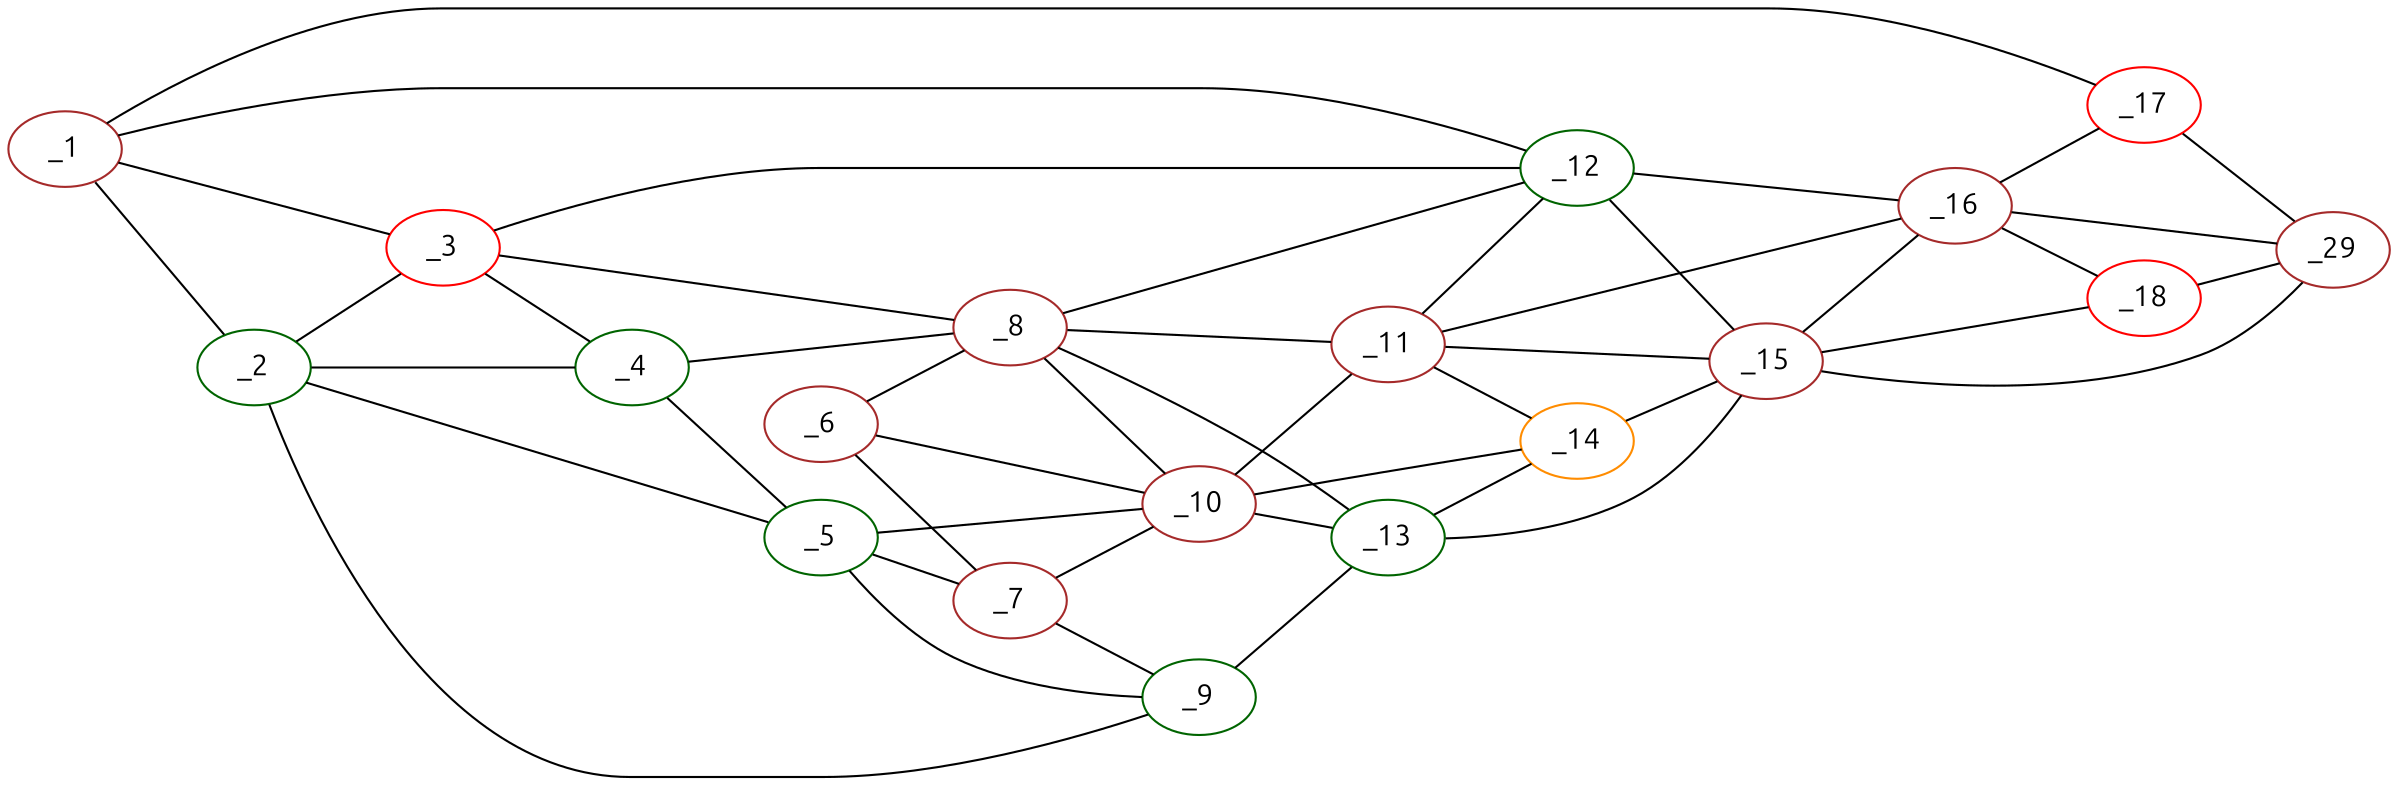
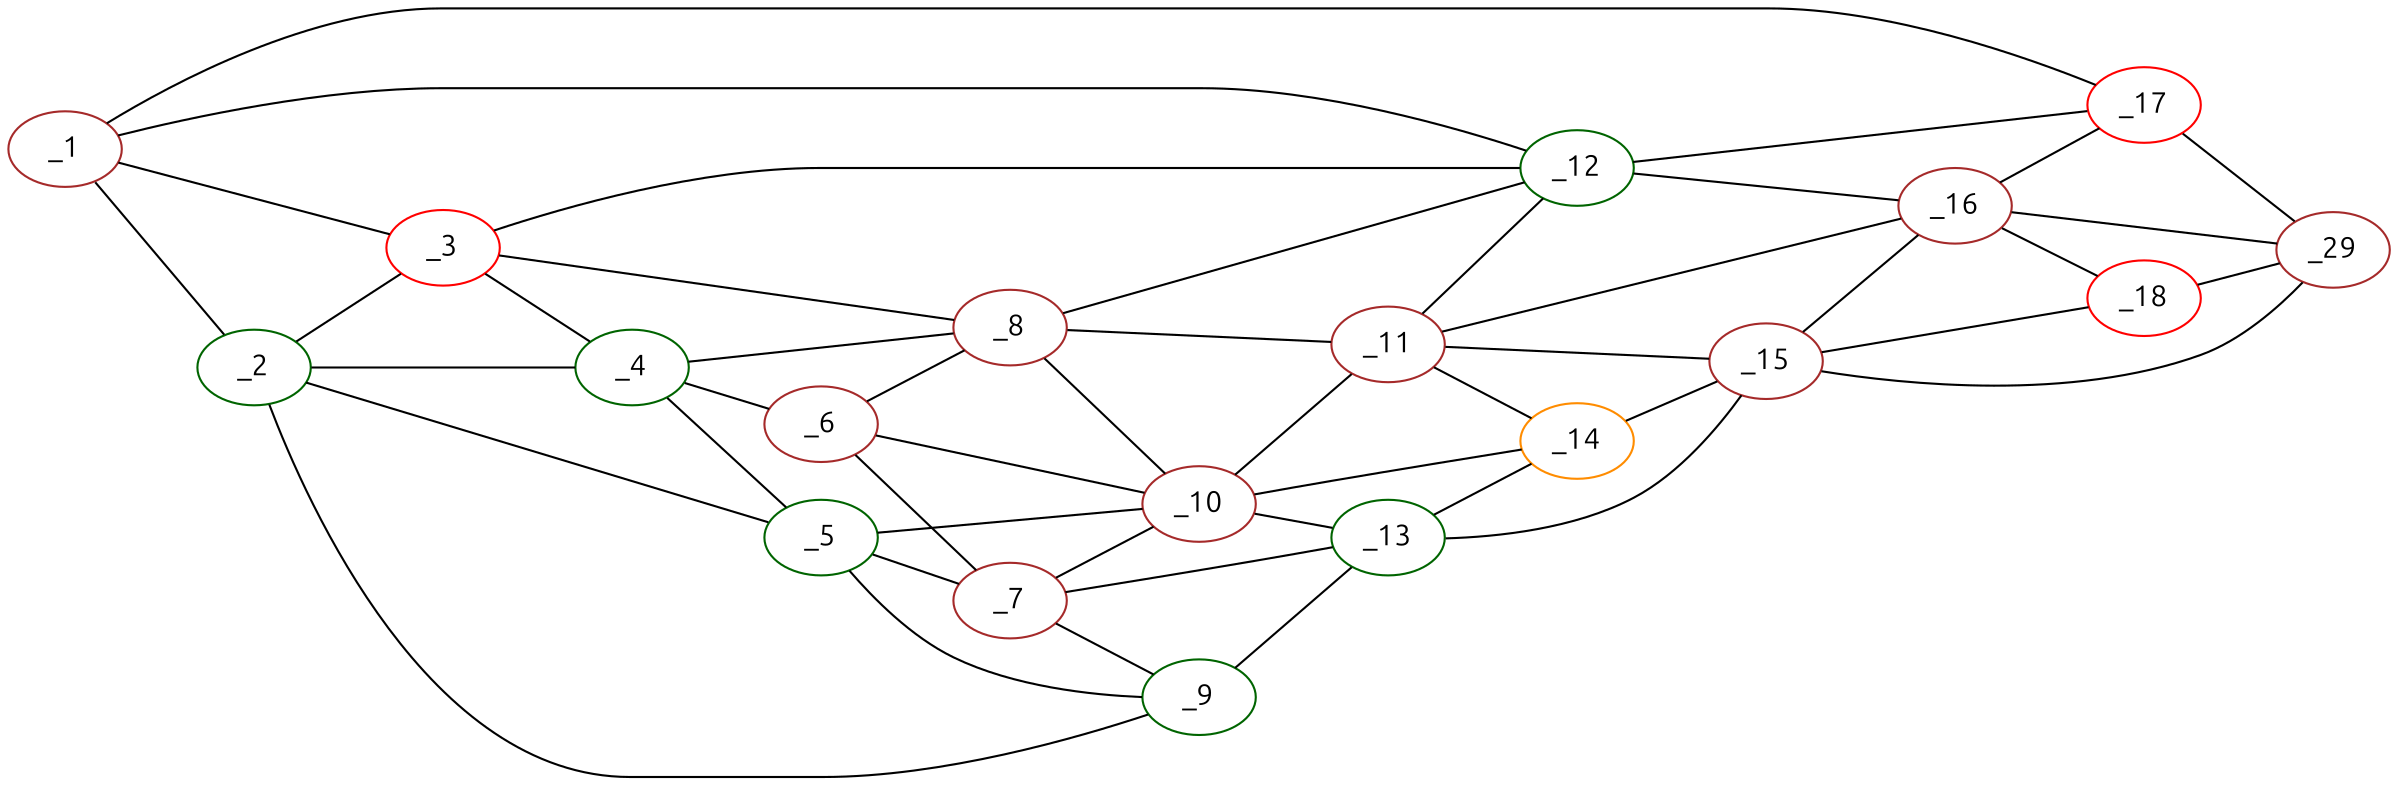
(1669, 262) -> (1860, 137)
none -> (727, 396)
(1208, 421) -> (1199, 570)
